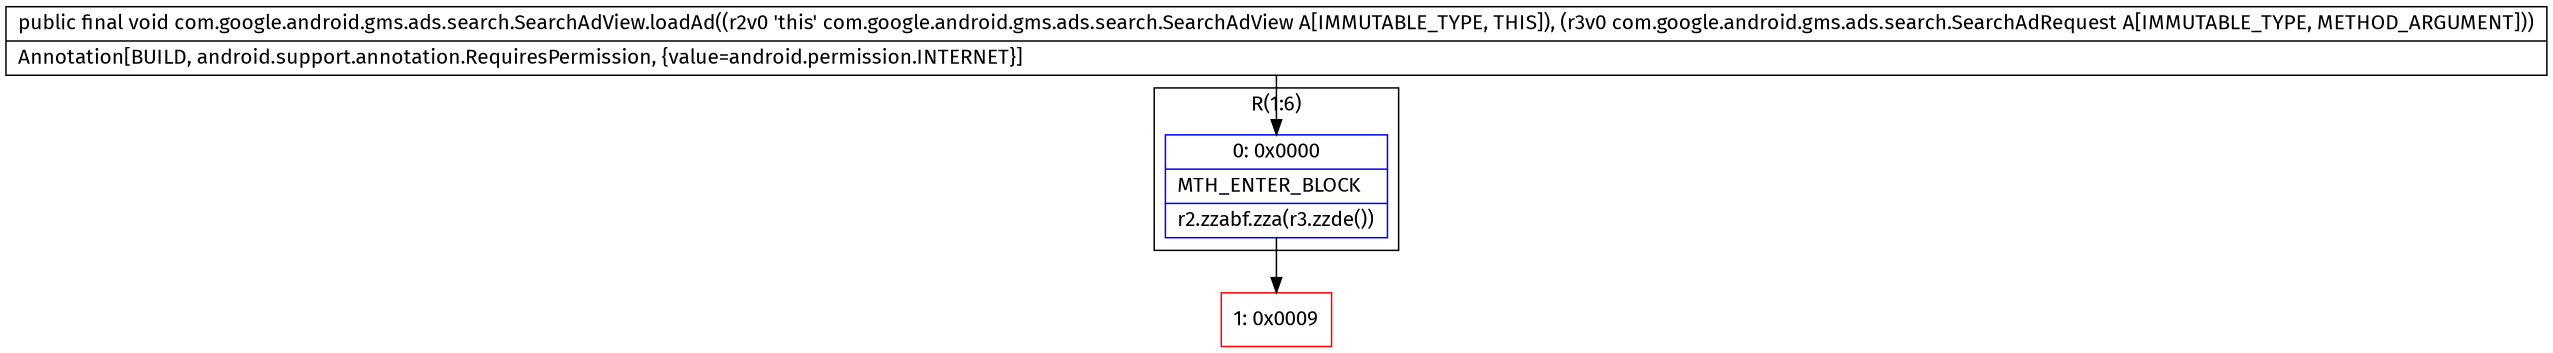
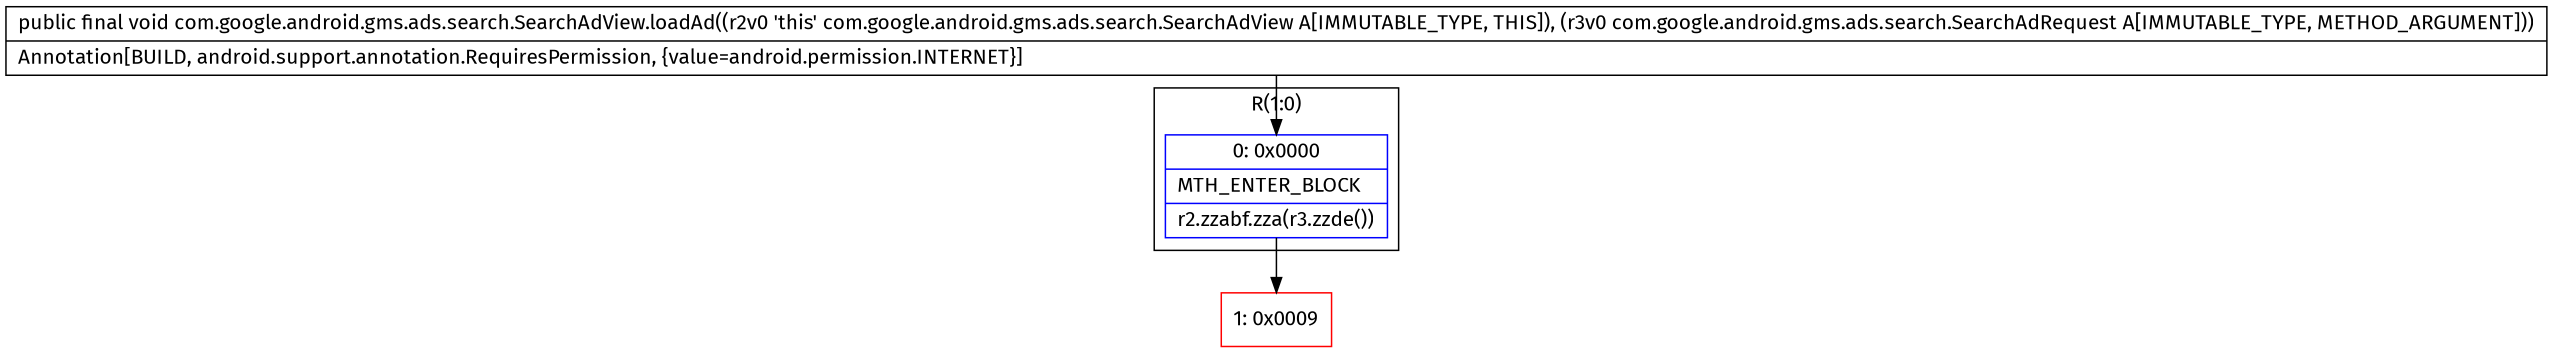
(1276, 105) -> (1276, 105)
